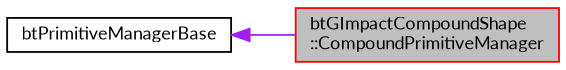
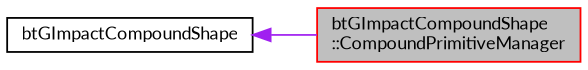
(119, 35) -> (130, 35)
